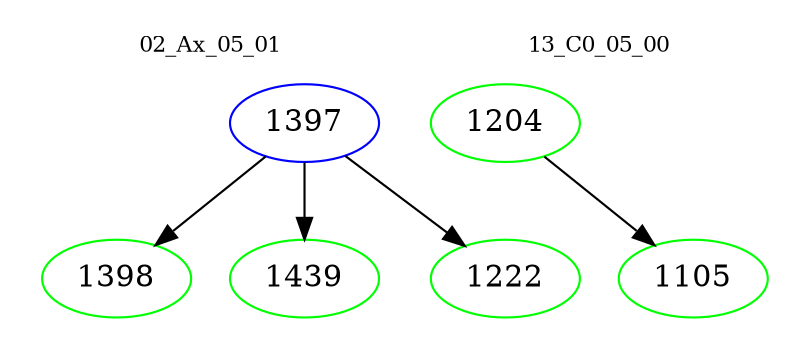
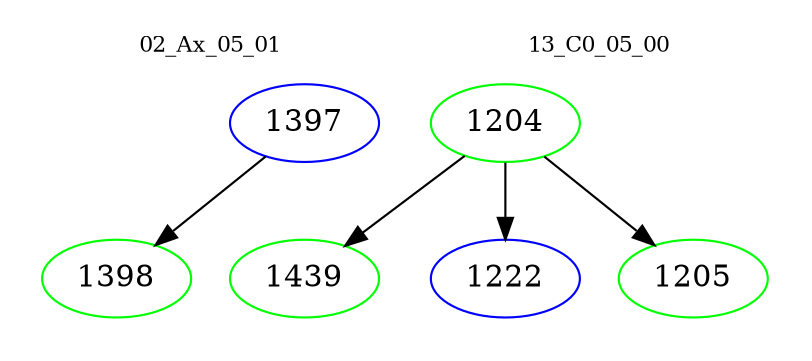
(381, 183) -> (505, 190)
(305, 190) -> (426, 185)
(505, 279) -> (505, 279)
(693, 279) -> (693, 279)
